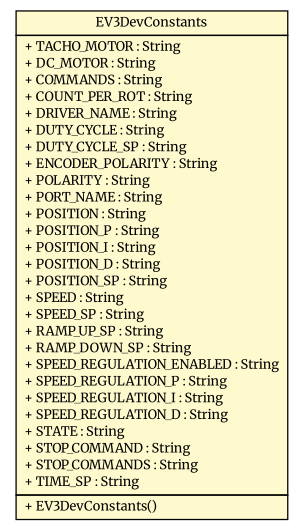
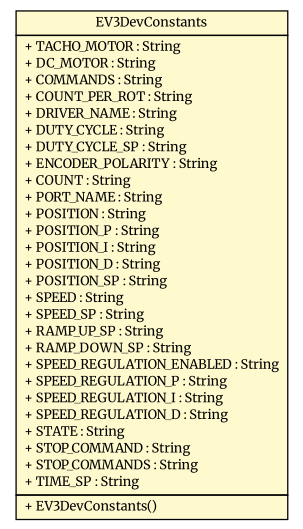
(88, 181) -> (78, 181)
